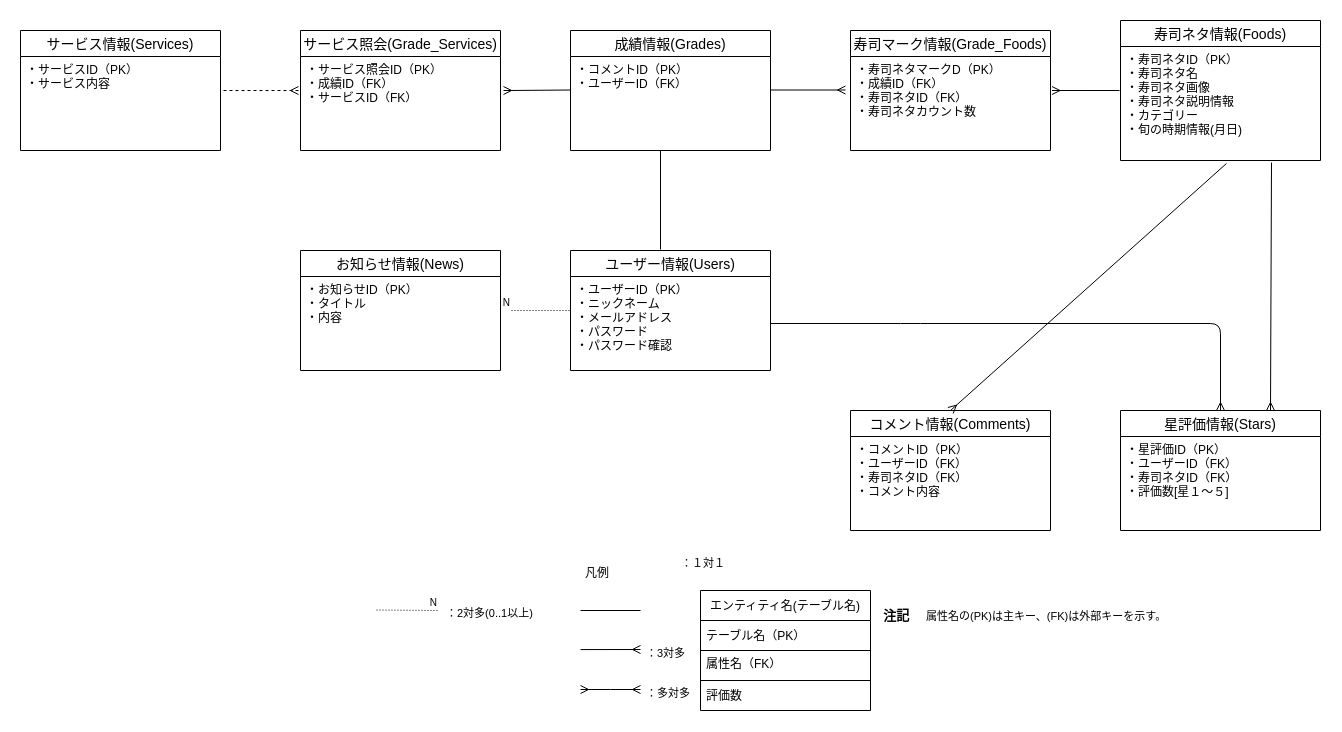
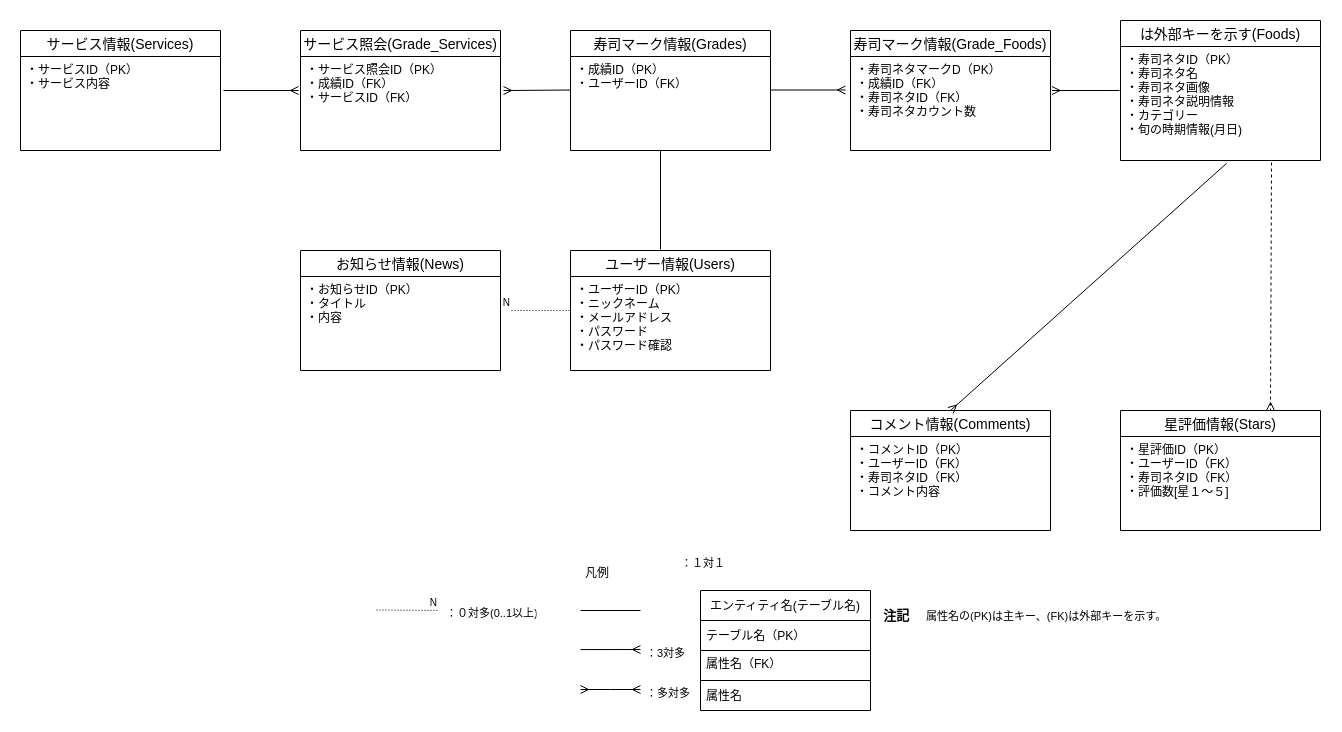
(1220, 34) -> (1220, 34)
(670, 44) -> (670, 44)
(631, 70) -> (619, 70)
(260, 91) -> (260, 91)
(1271, 287) -> (1271, 287)
(1035, 324) -> none
(492, 613) -> (495, 613)
(724, 696) -> (724, 696)
